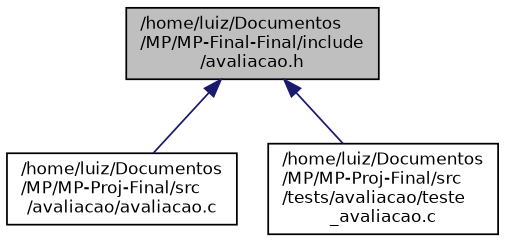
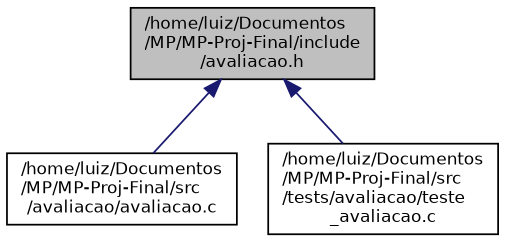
(253, 44) -> (253, 44)
